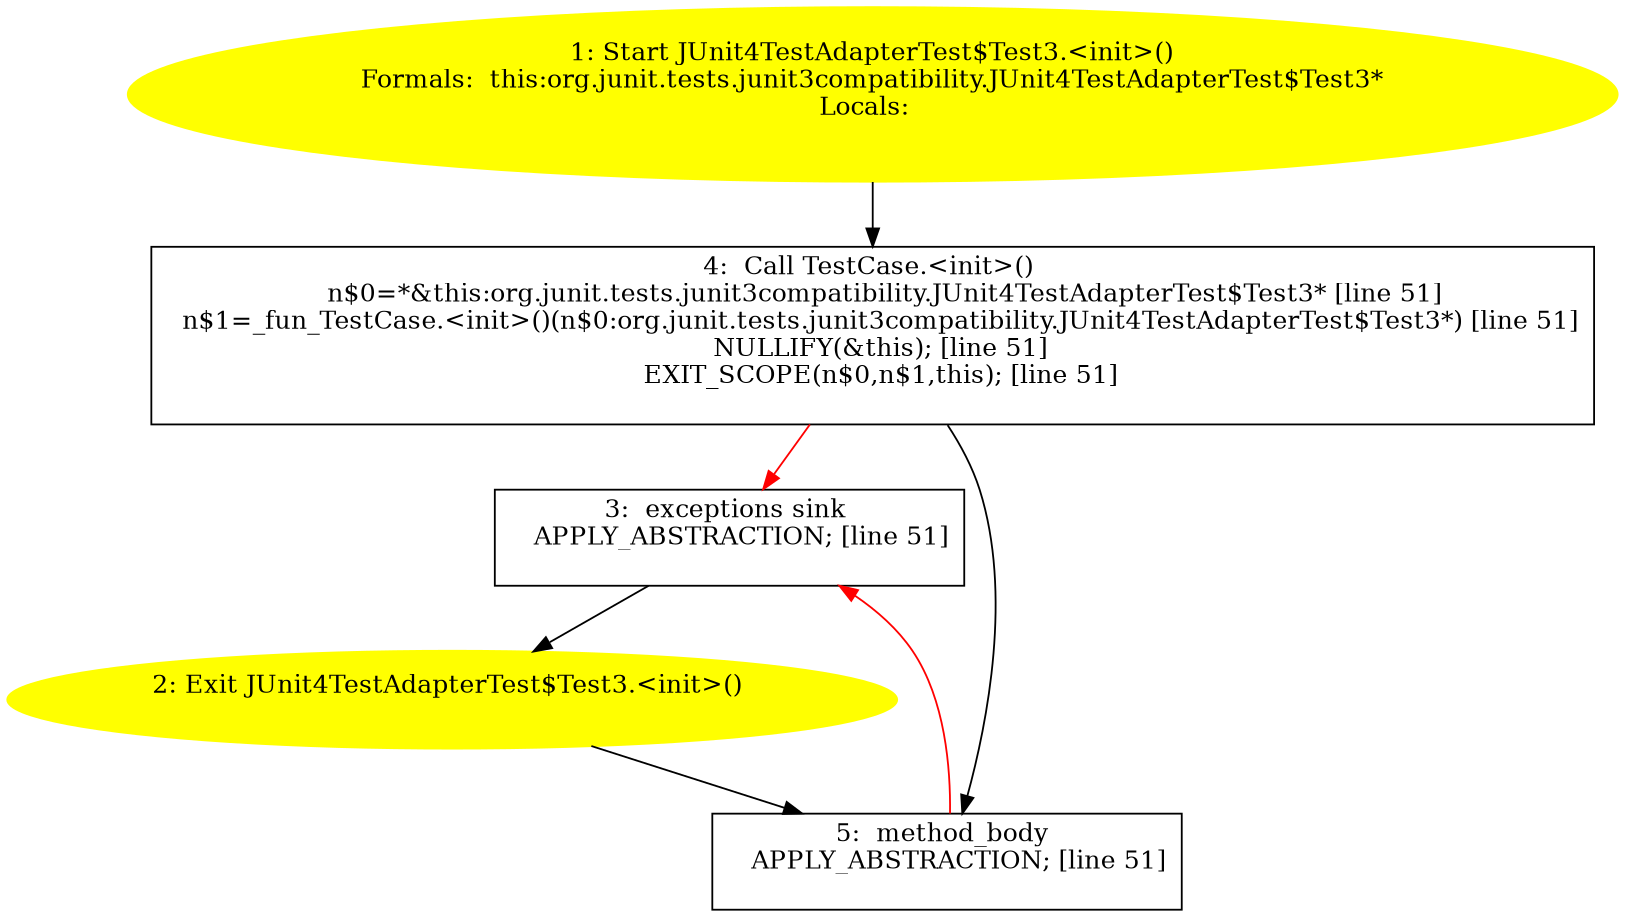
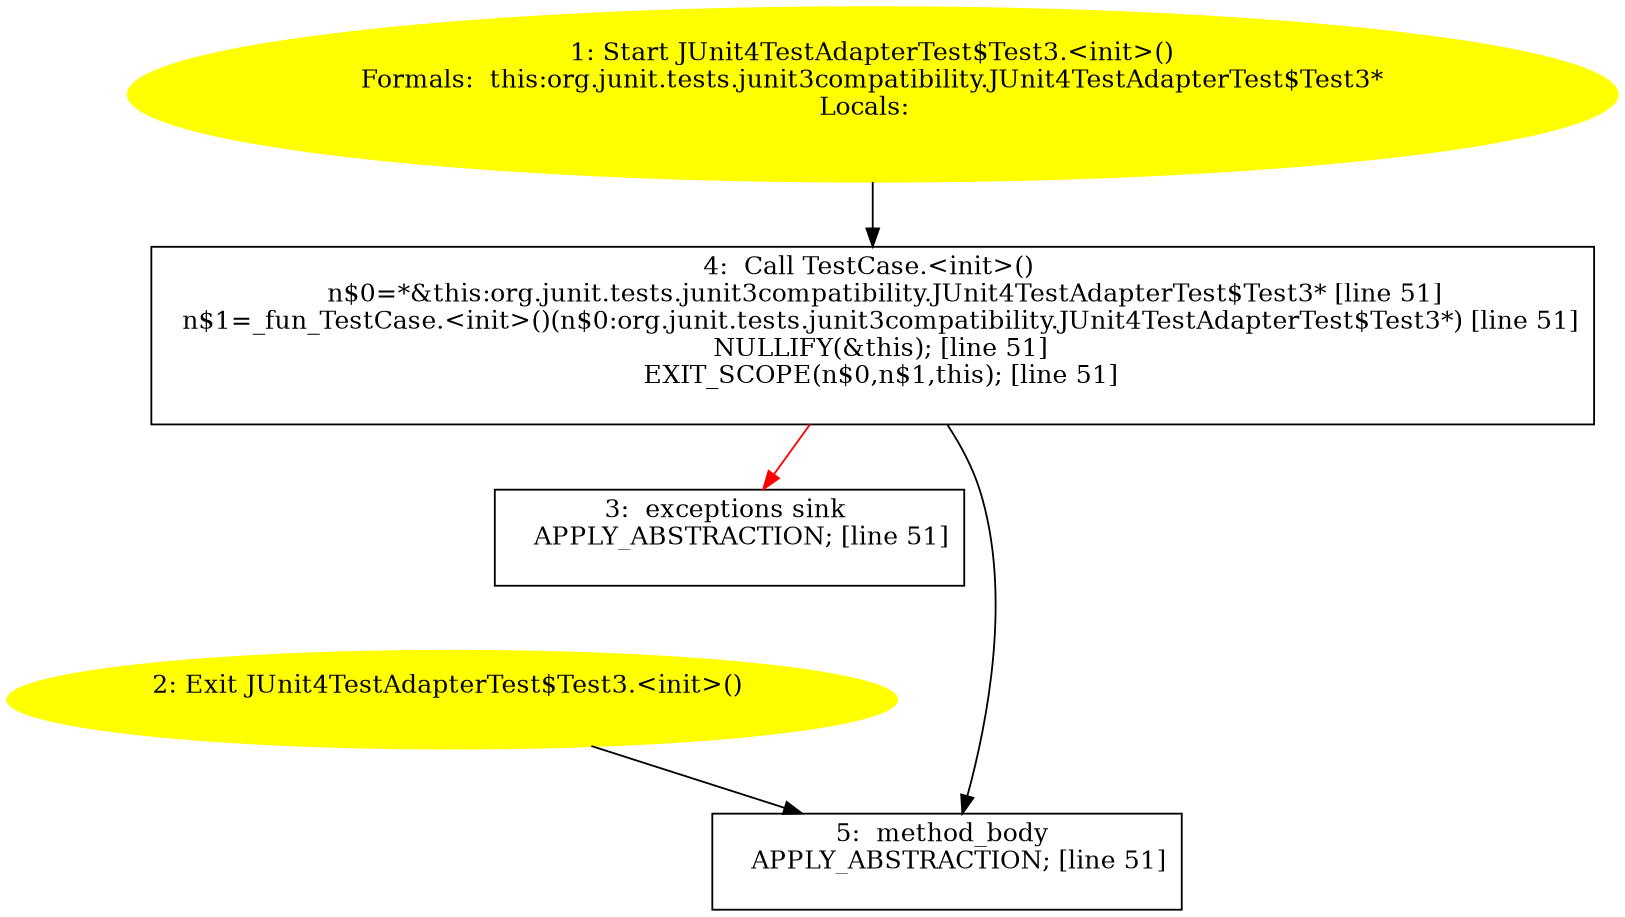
(599, 614) -> none
(932, 691) -> none
